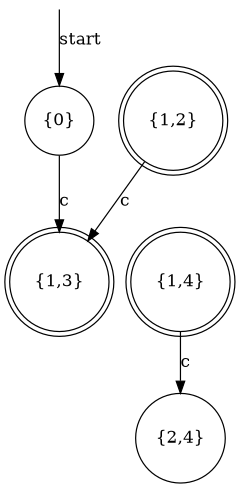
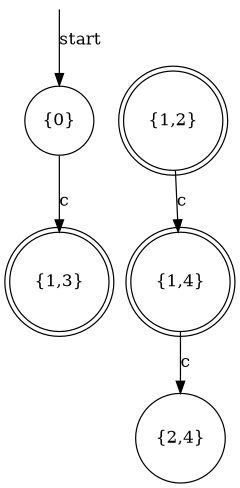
(120, 196) -> (177, 195)
